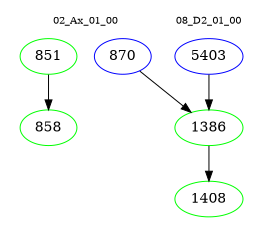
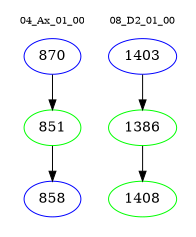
(86, 21) -> (52, 21)
(209, 56) -> (143, 56)
(153, 82) -> (52, 87)
(49, 128) -> (52, 199)
